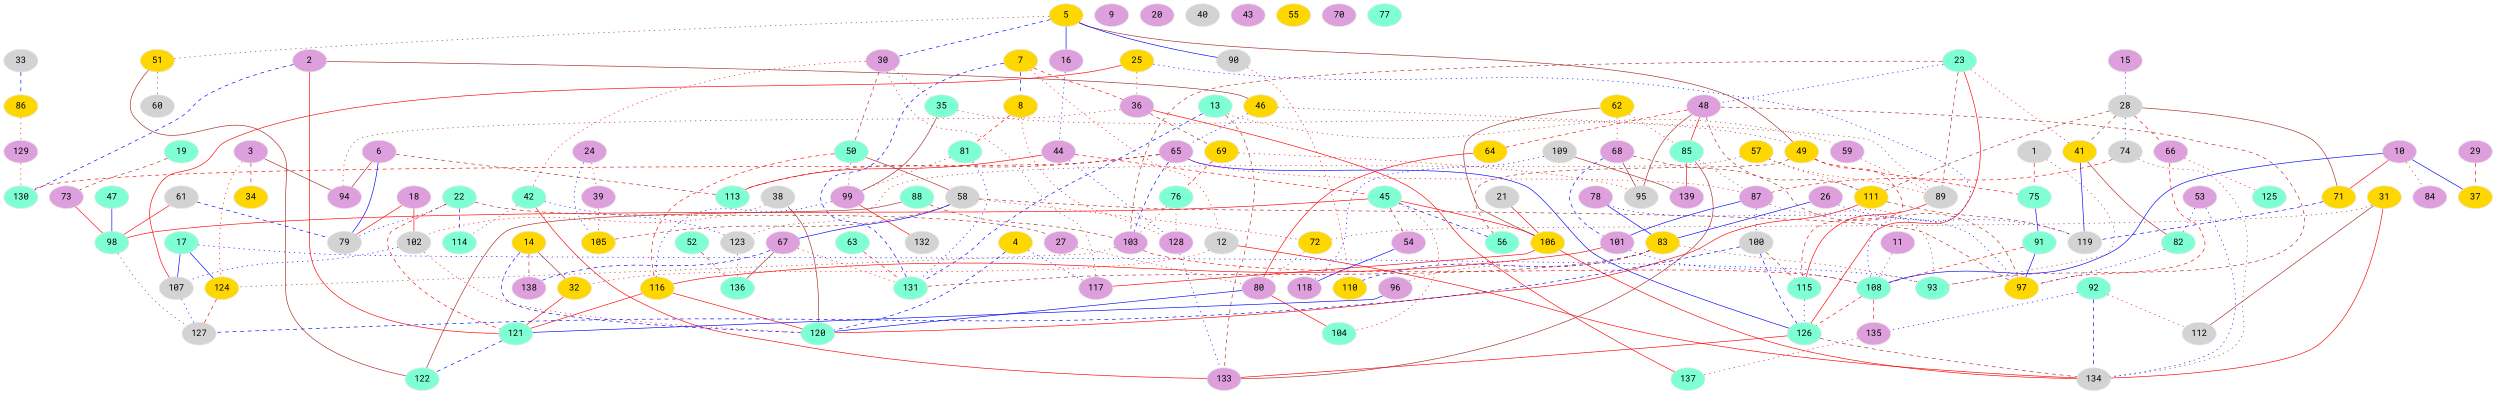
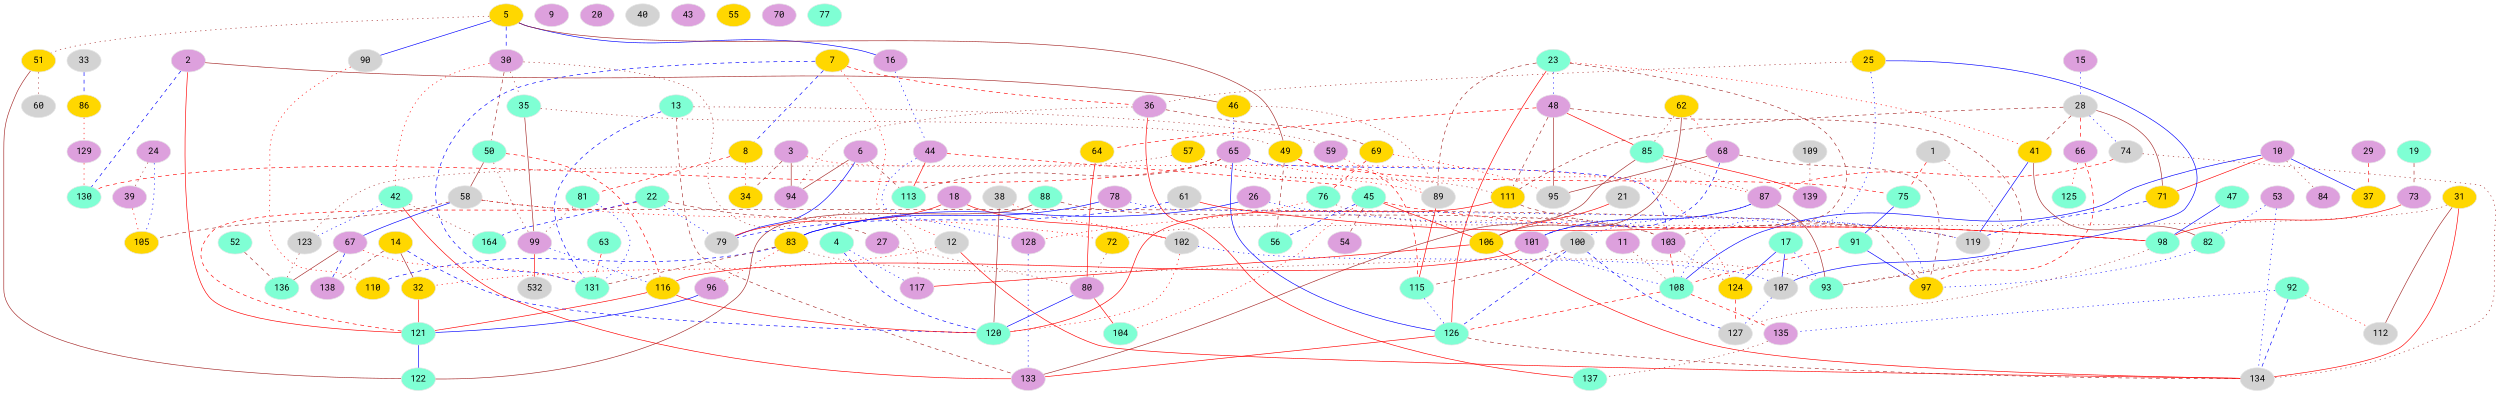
(581, 90) -> (2179, 212)
(1637, 177) -> (1810, 174)
(1071, 198) -> (746, 173)
(1872, 210) -> (1811, 234)
(902, 212) -> (1764, 227)
(459, 243) -> (489, 243)
(922, 243) -> (535, 288)
(1016, 243) -> (837, 243)
(1304, 288) -> none
(469, 356) -> (418, 356)
